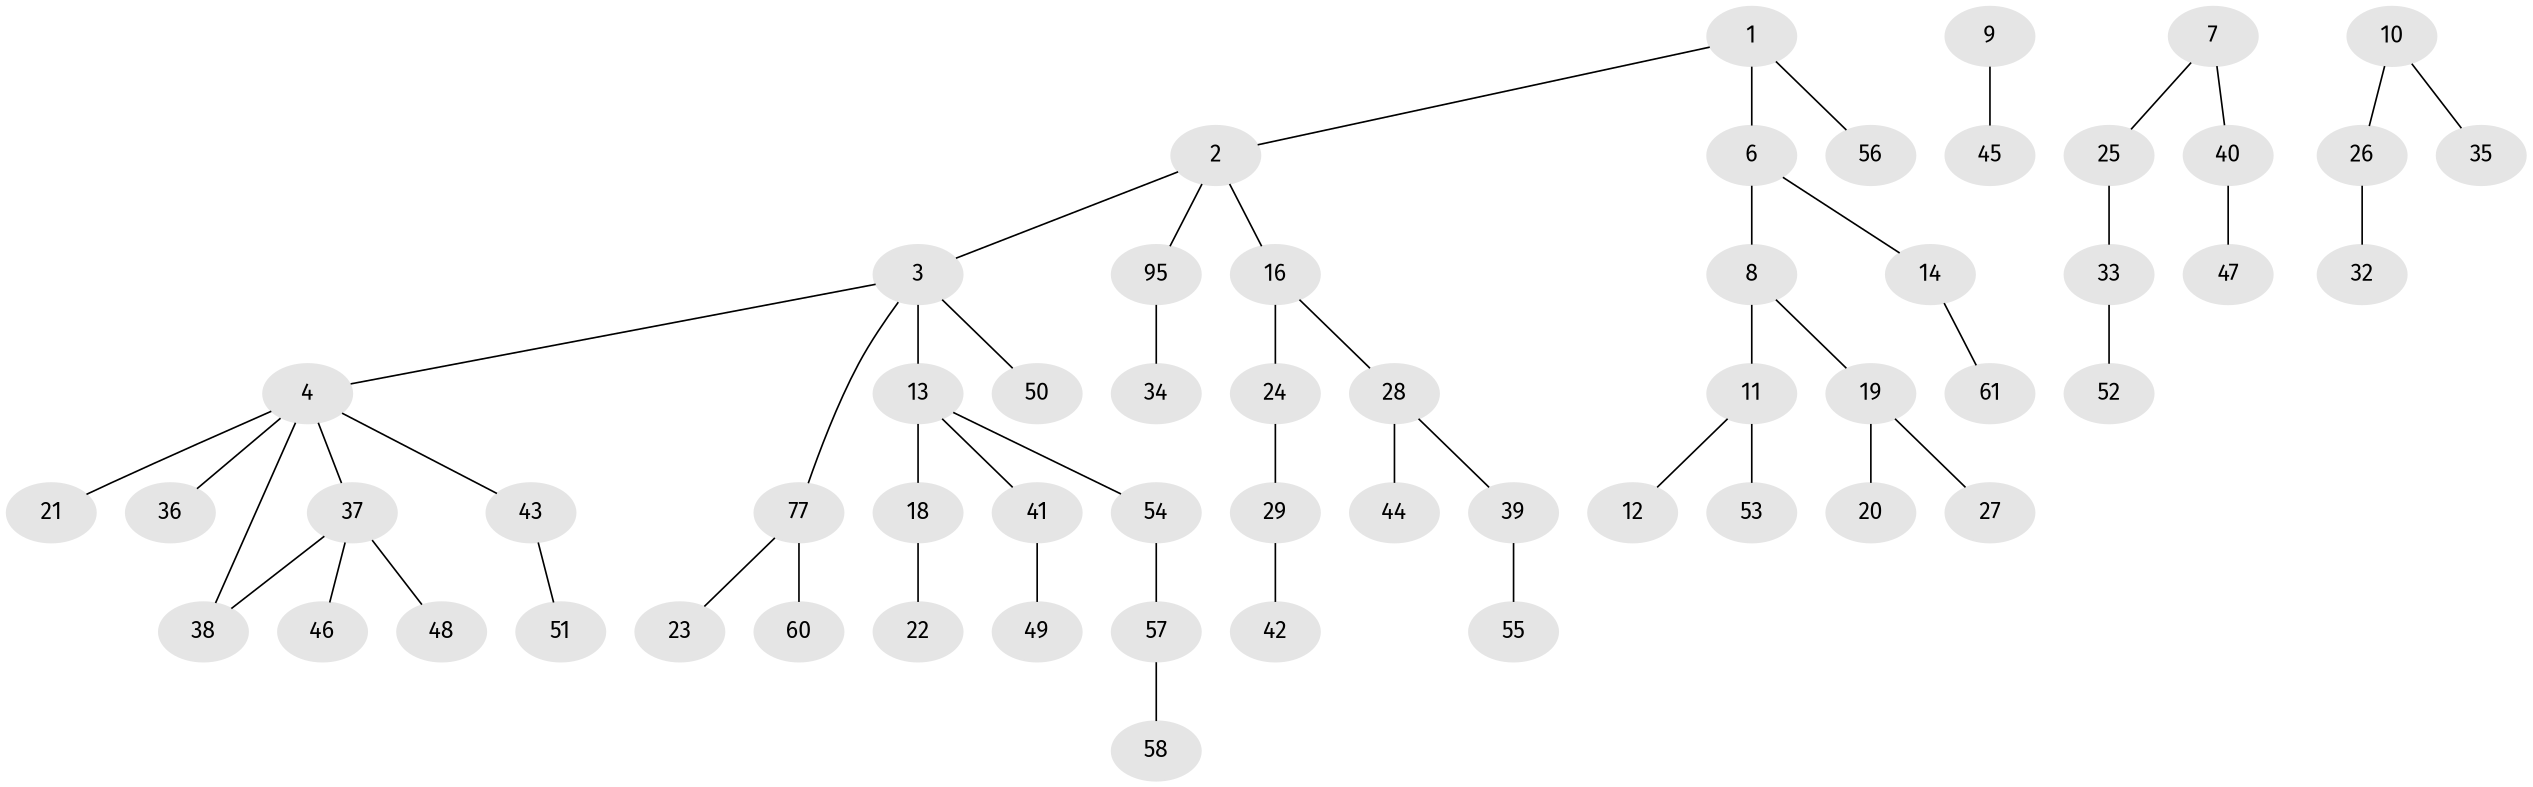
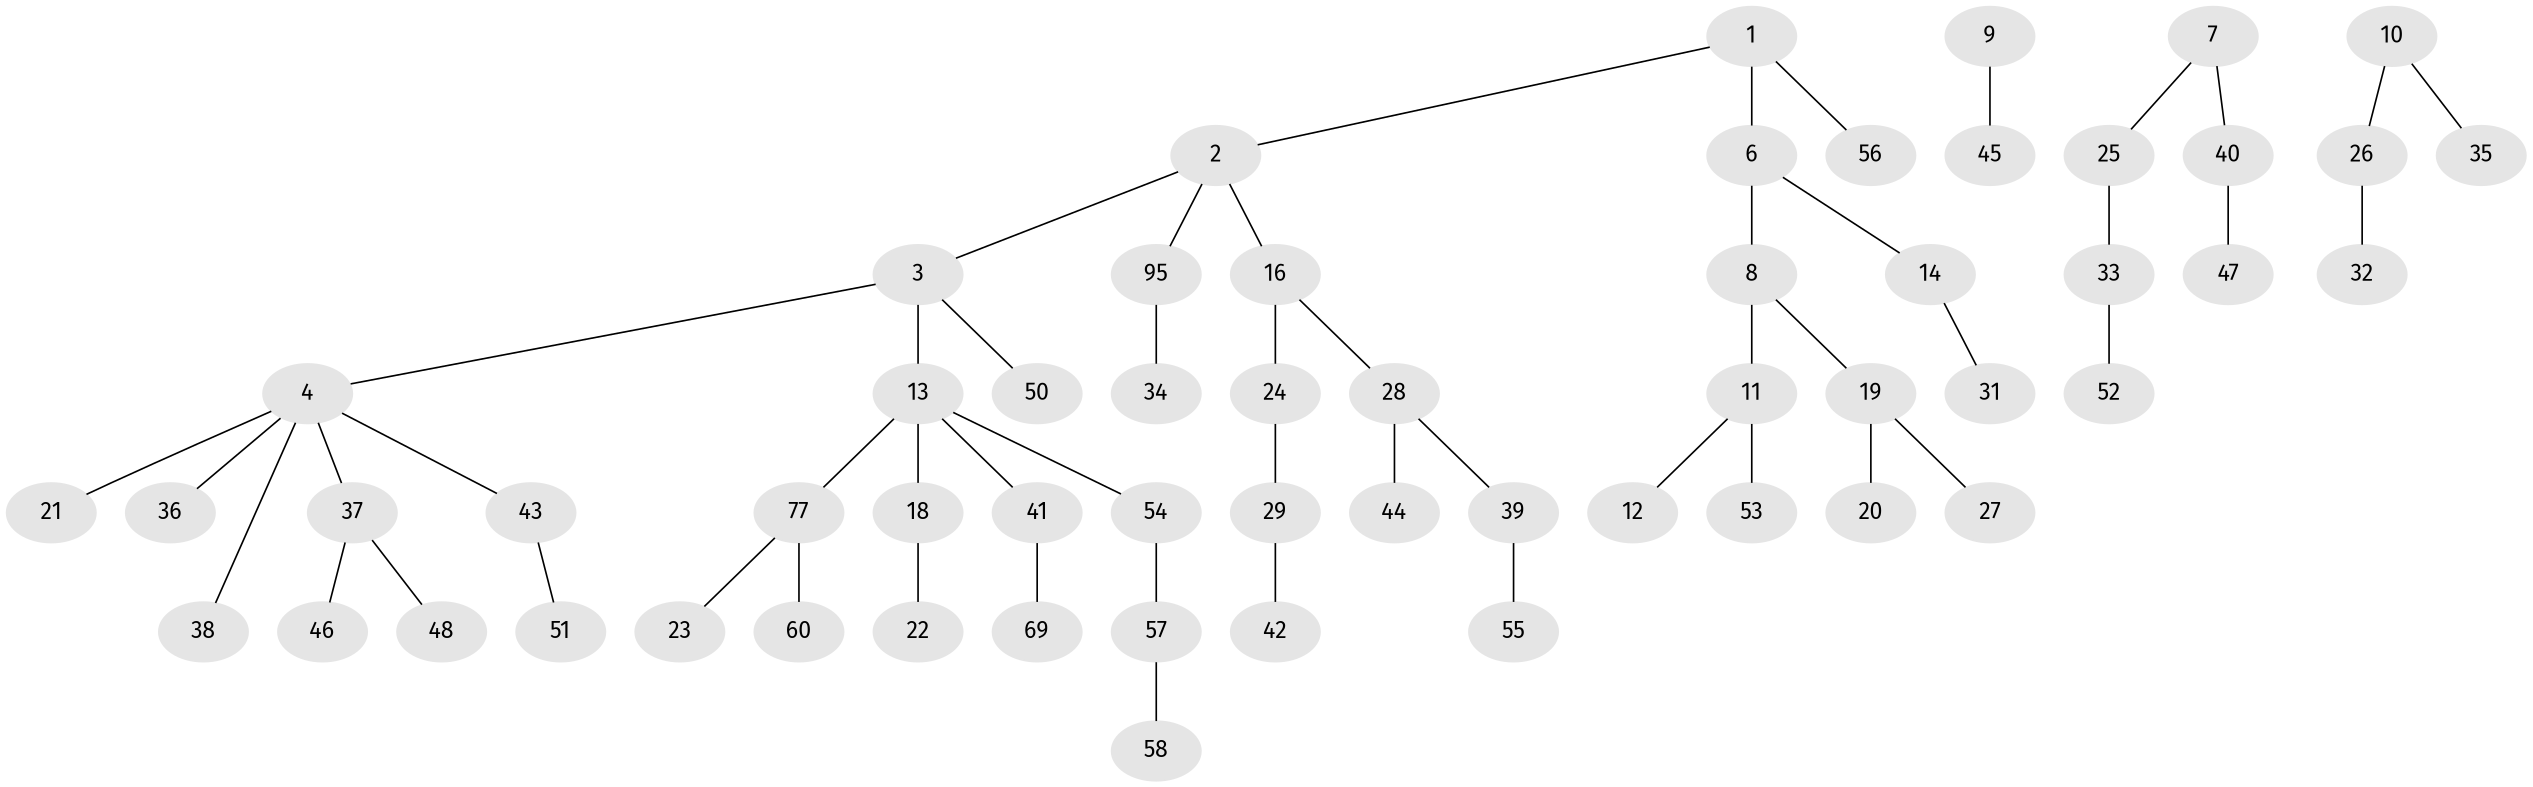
(846, 389) -> (859, 453)
(1990, 394) -> (1990, 394)
(278, 572) -> none
(1037, 632) -> (1037, 632)
